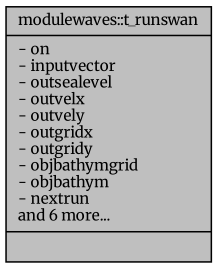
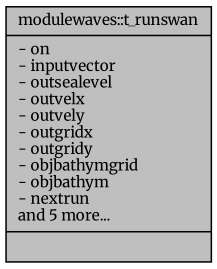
(64, 216) -> (64, 216)
